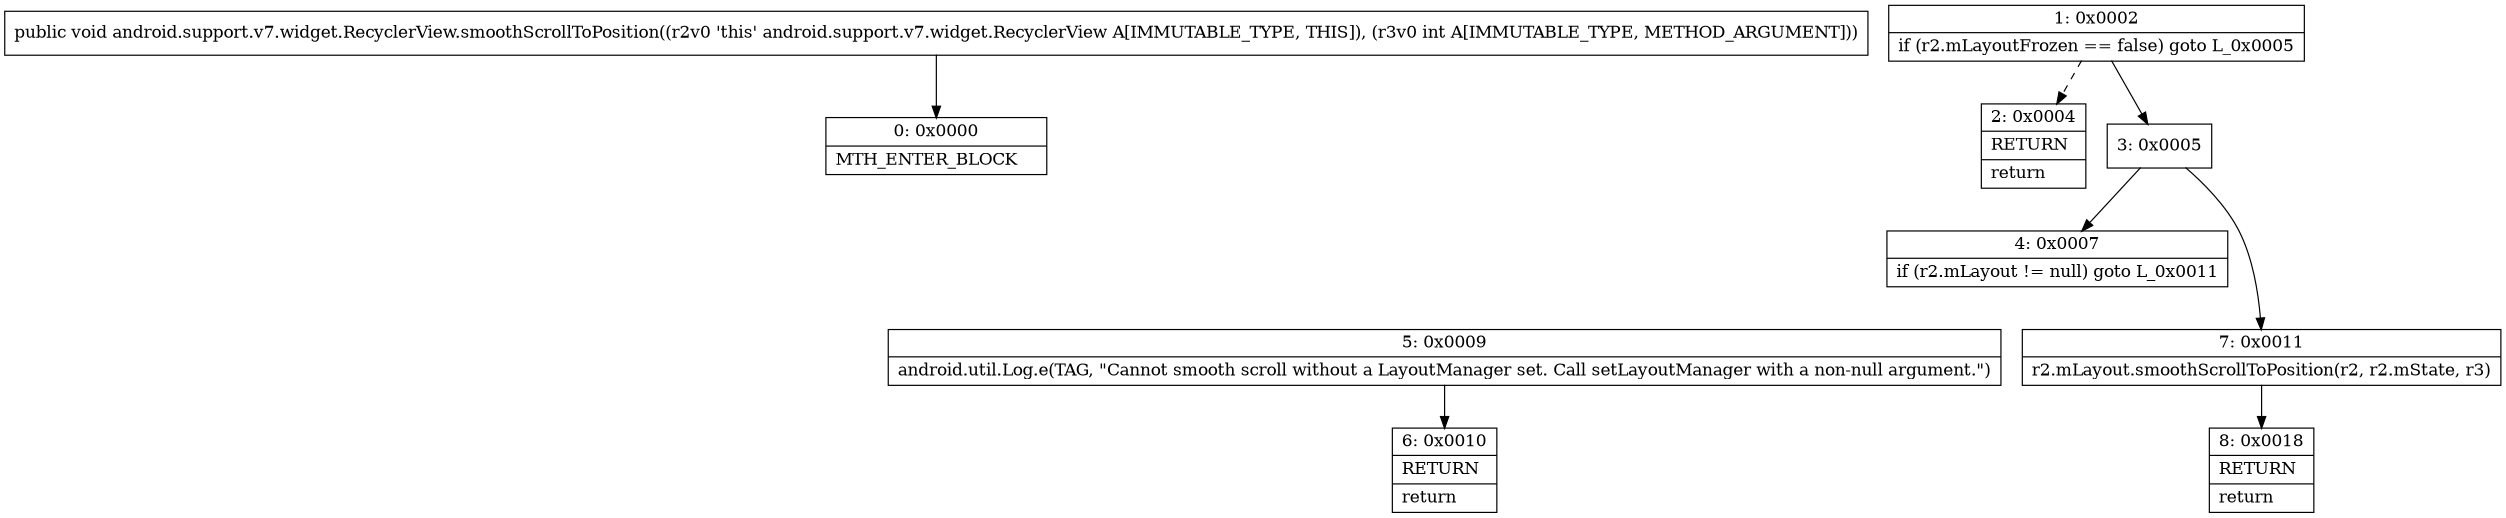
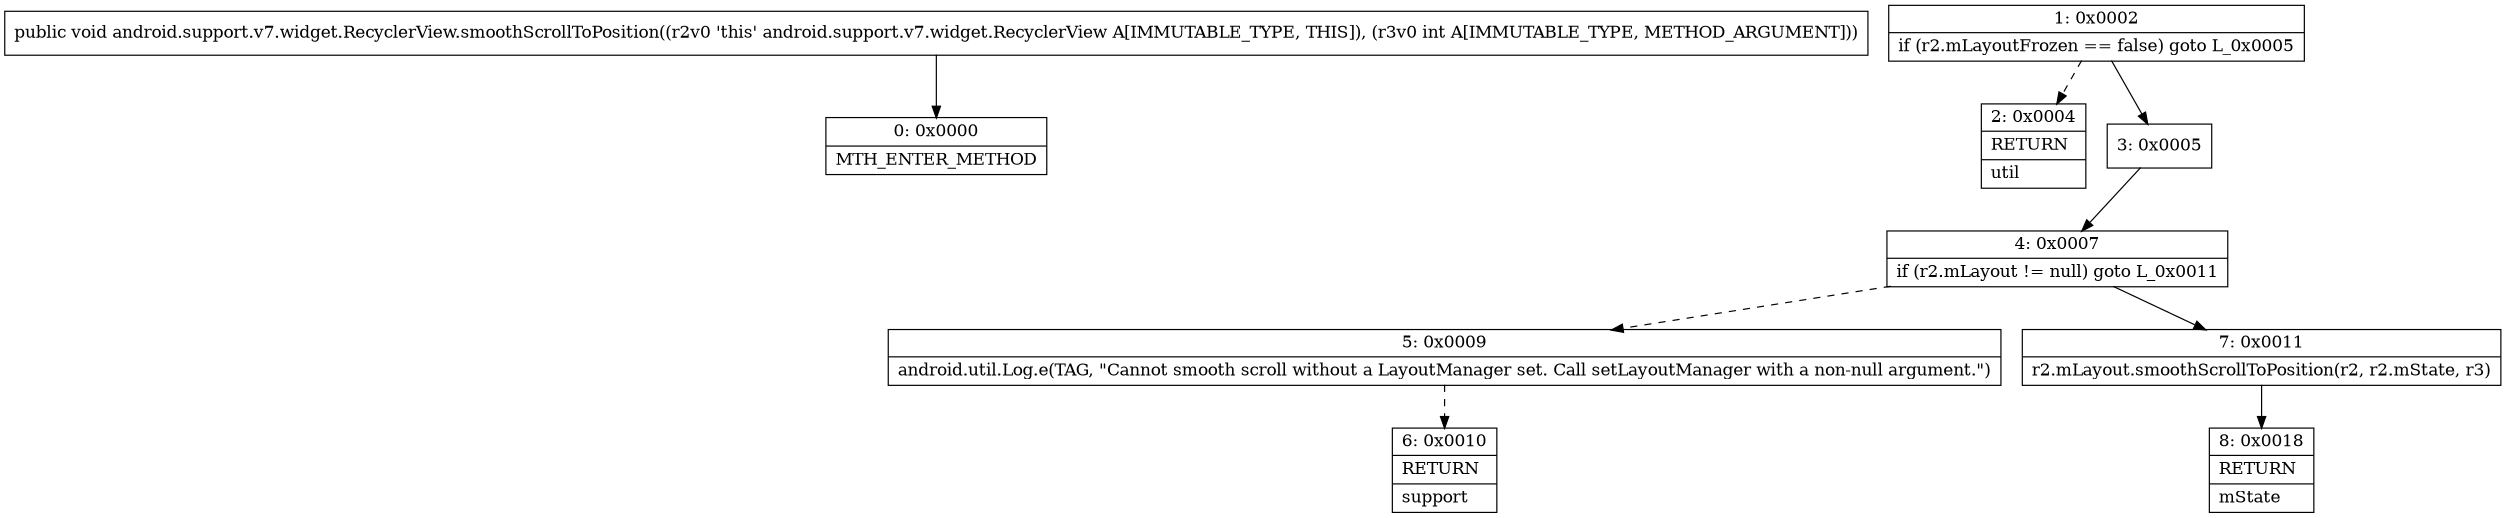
(927, 160) -> (936, 160)
(2018, 173) -> (2006, 173)
(2240, 234) -> (2154, 306)
none -> (1757, 307)
(1445, 401) -> (1445, 401)
(1429, 498) -> (1435, 498)
(2246, 498) -> (2250, 498)
